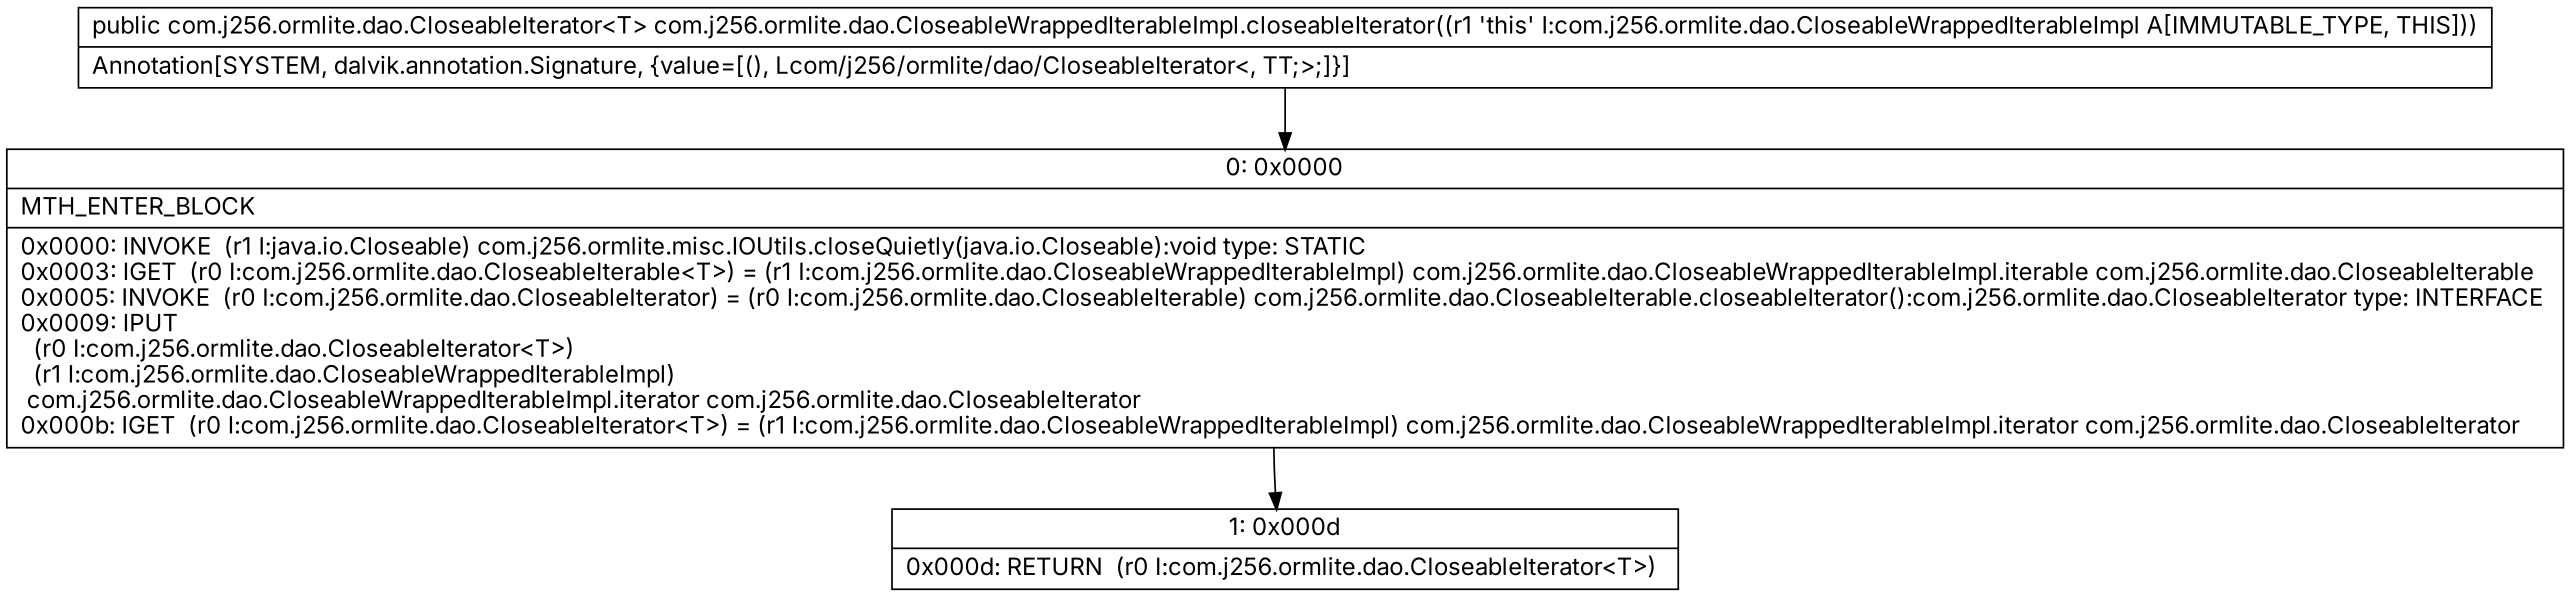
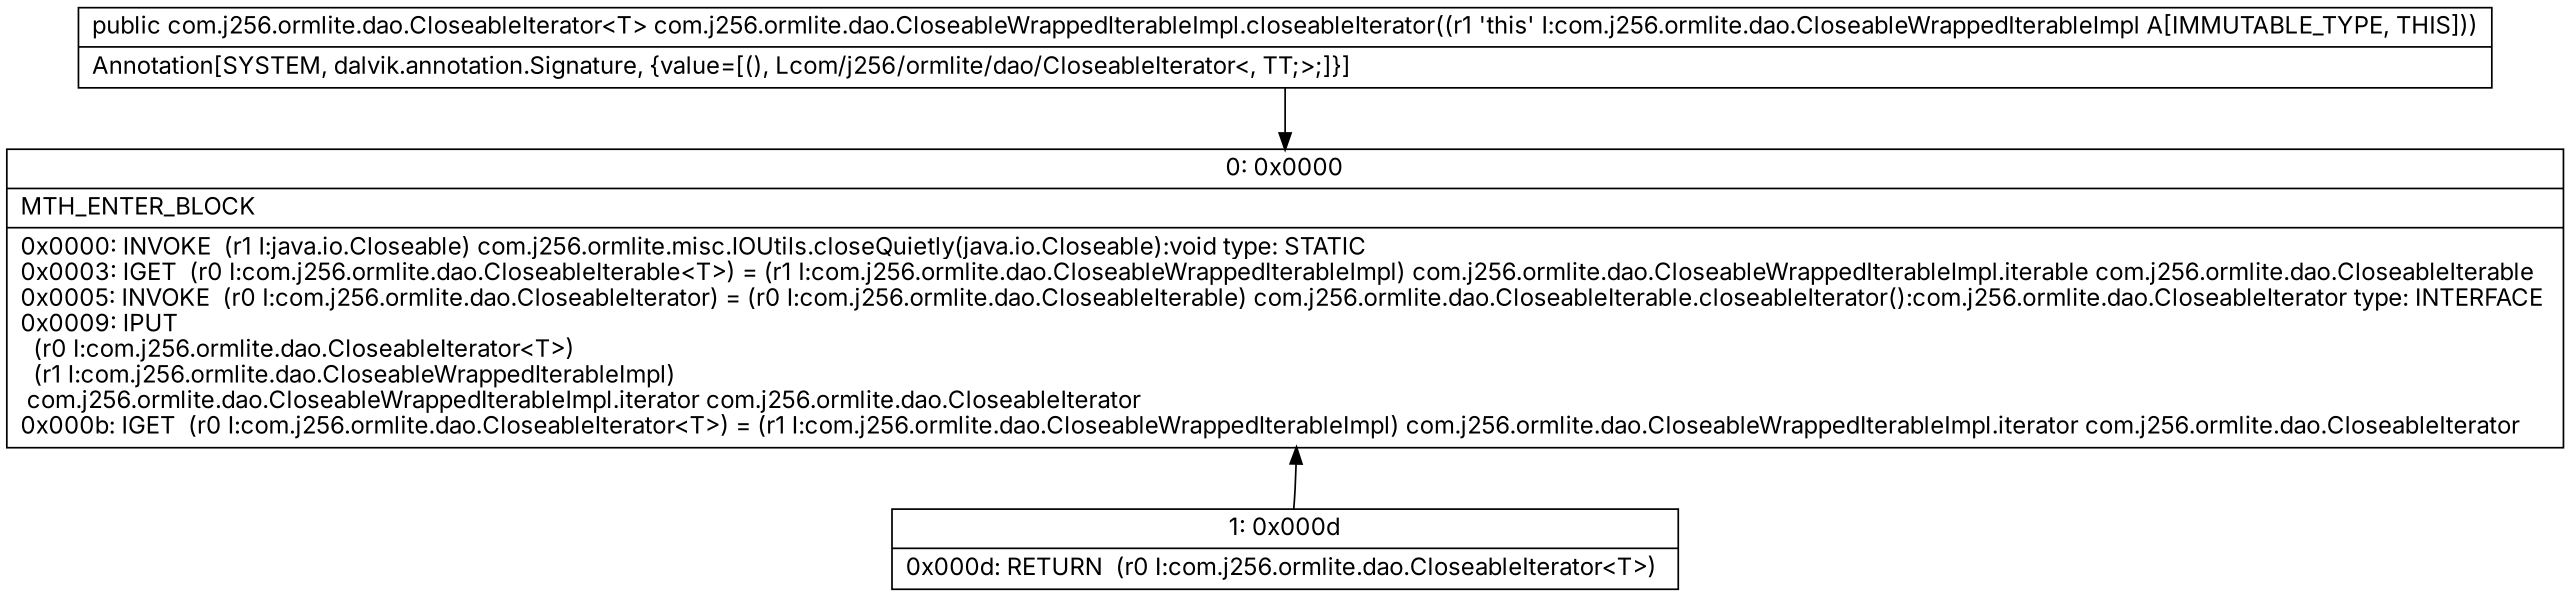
(1274, 470) -> (1295, 487)
